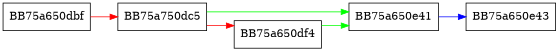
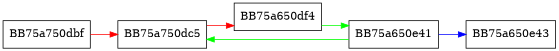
(274, 12) -> (282, 39)
(47, 17) -> (47, 34)
